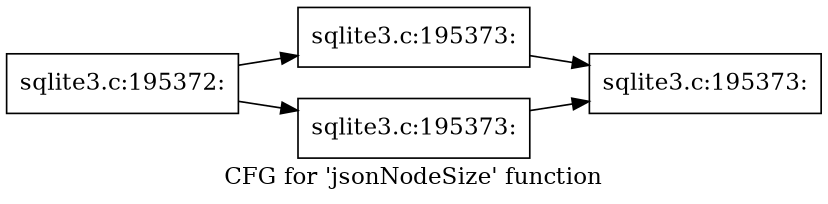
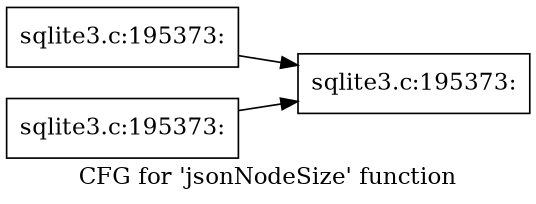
(123, 84) -> none
